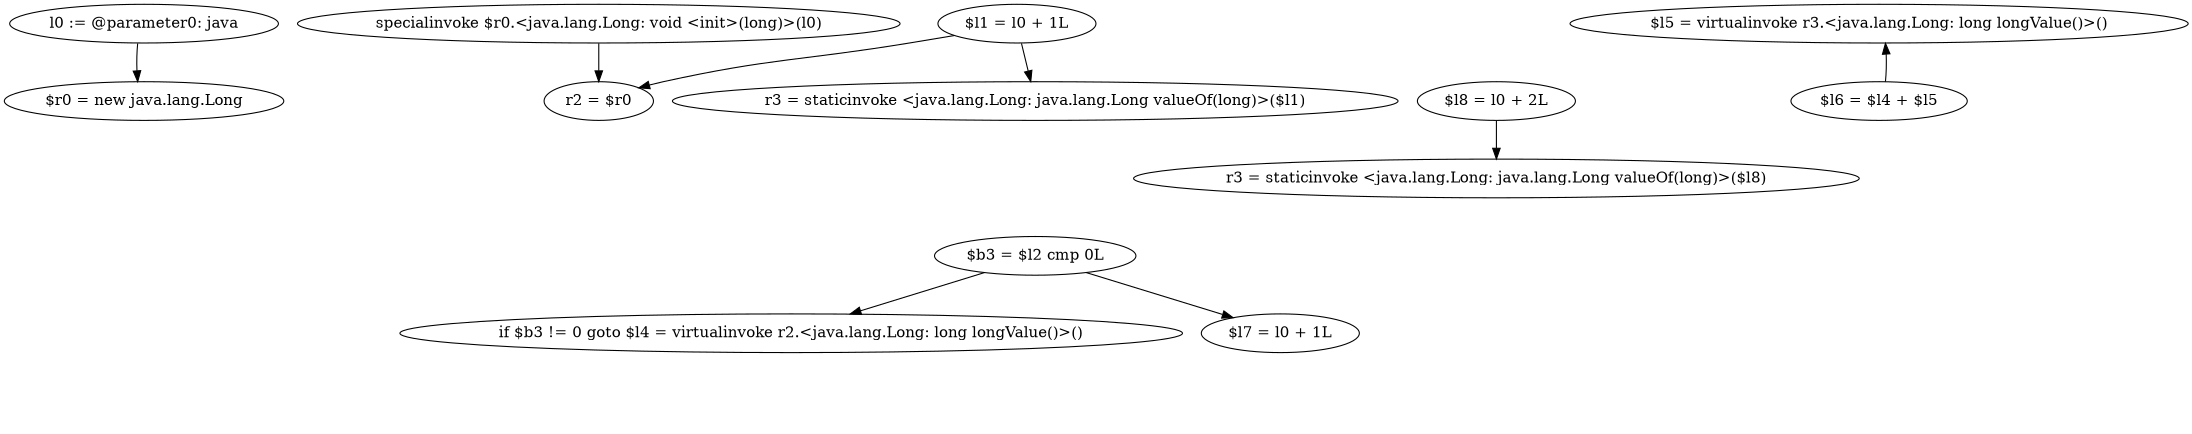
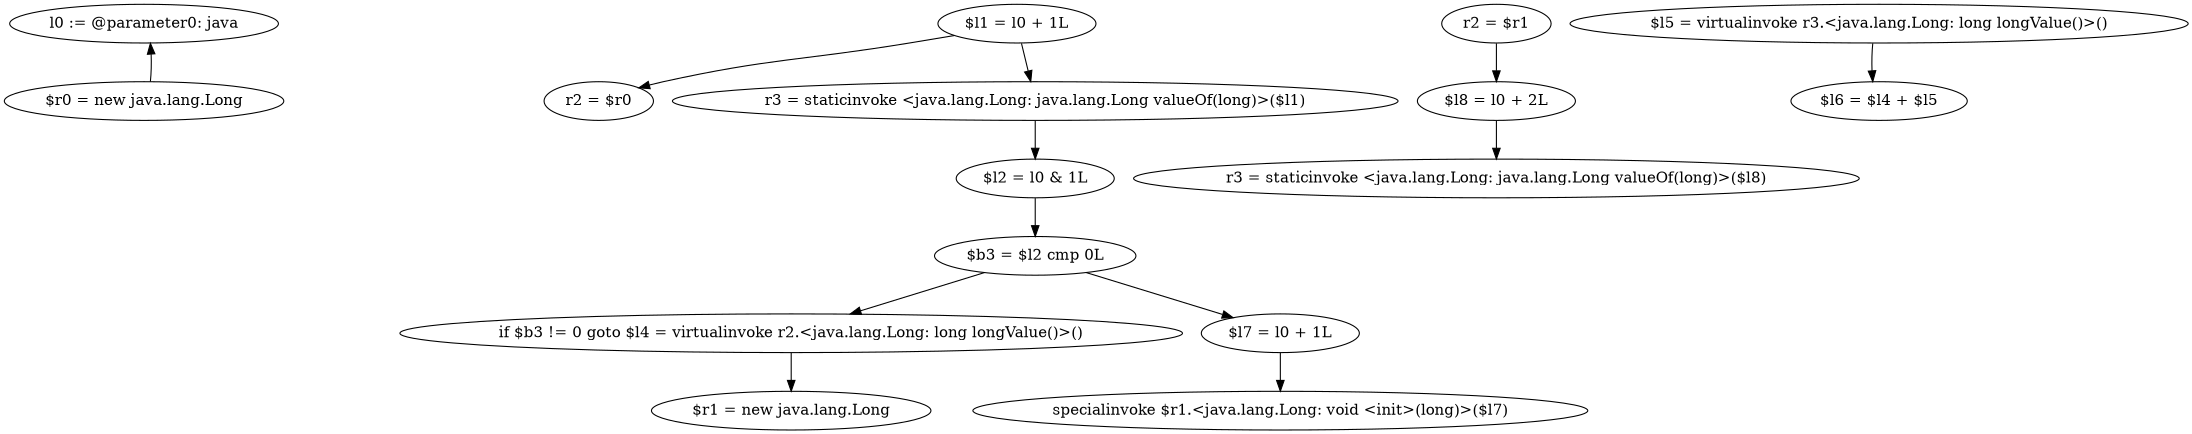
(599, 24) -> none
none -> (1496, 24)
(137, 57) -> (151, 68)
(1886, 68) -> (1872, 57)
none -> (1035, 178)
none -> (791, 411)
none -> (1280, 411)
